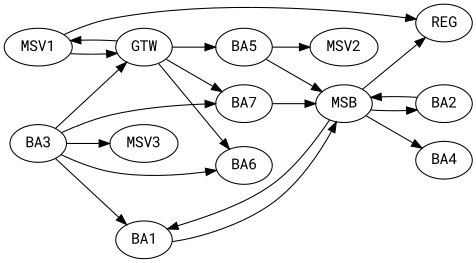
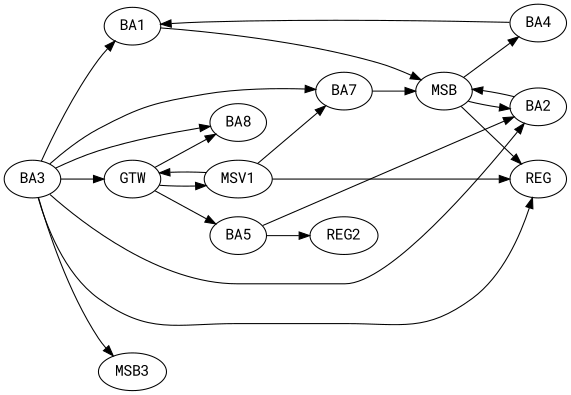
(344, 47) -> (344, 236)
(189, 73) -> (288, 138)
(289, 73) -> (389, 171)
(144, 143) -> (132, 372)
(244, 165) -> (238, 123)
(265, 189) -> (340, 20)
none -> (302, 284)
none -> (280, 324)
